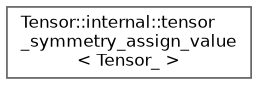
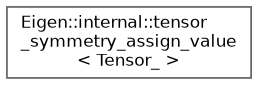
(129, 42) -> (129, 42)
